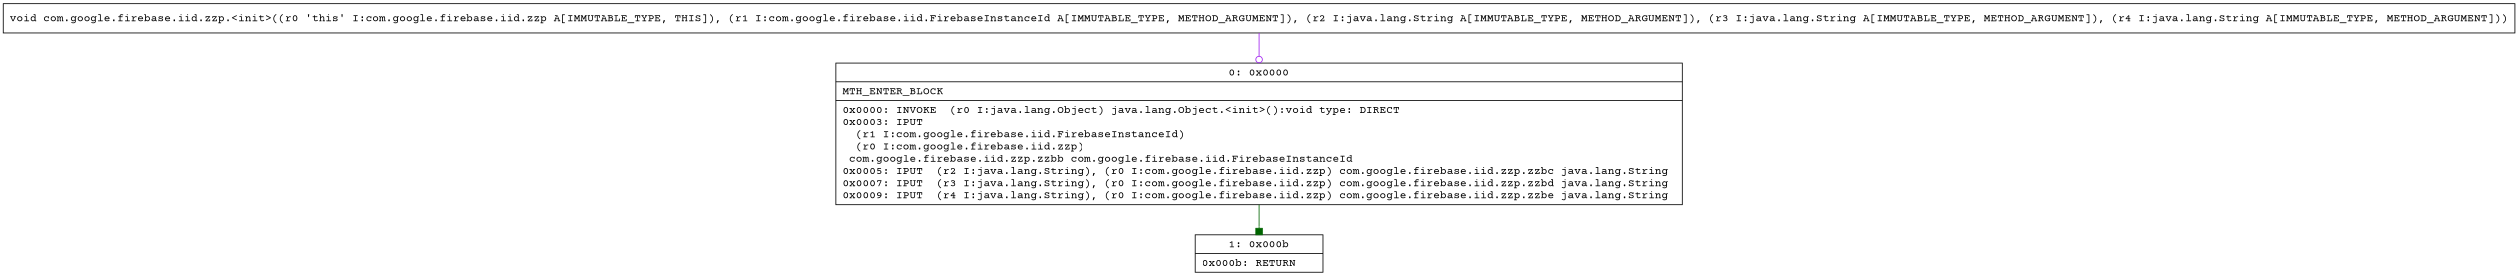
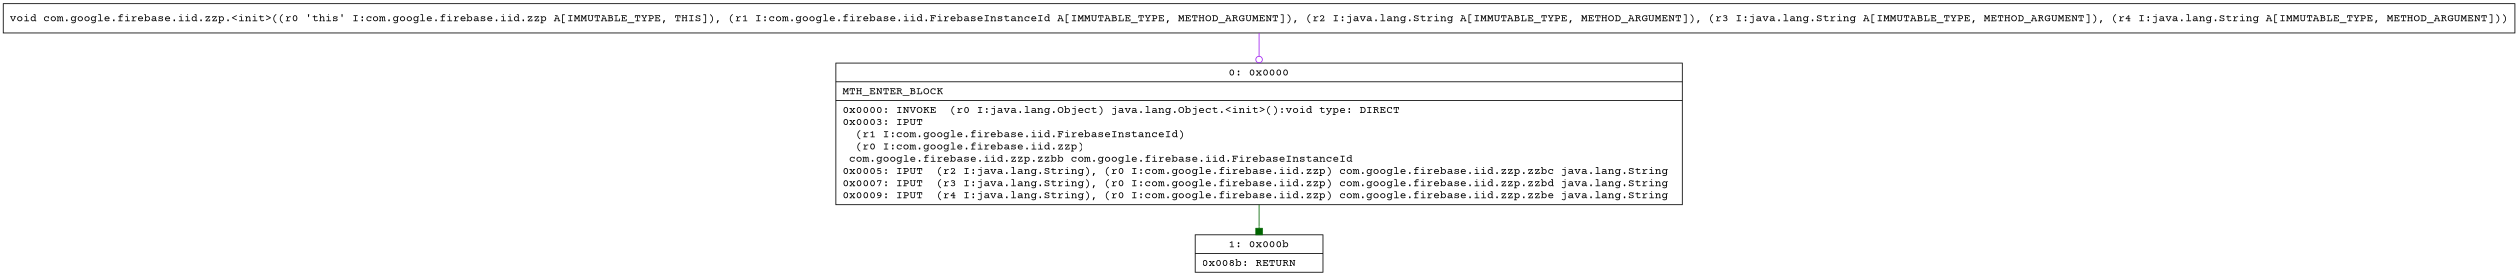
(1259, 262) -> (1259, 262)
